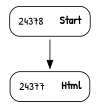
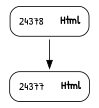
(70, 21) -> (70, 21)
